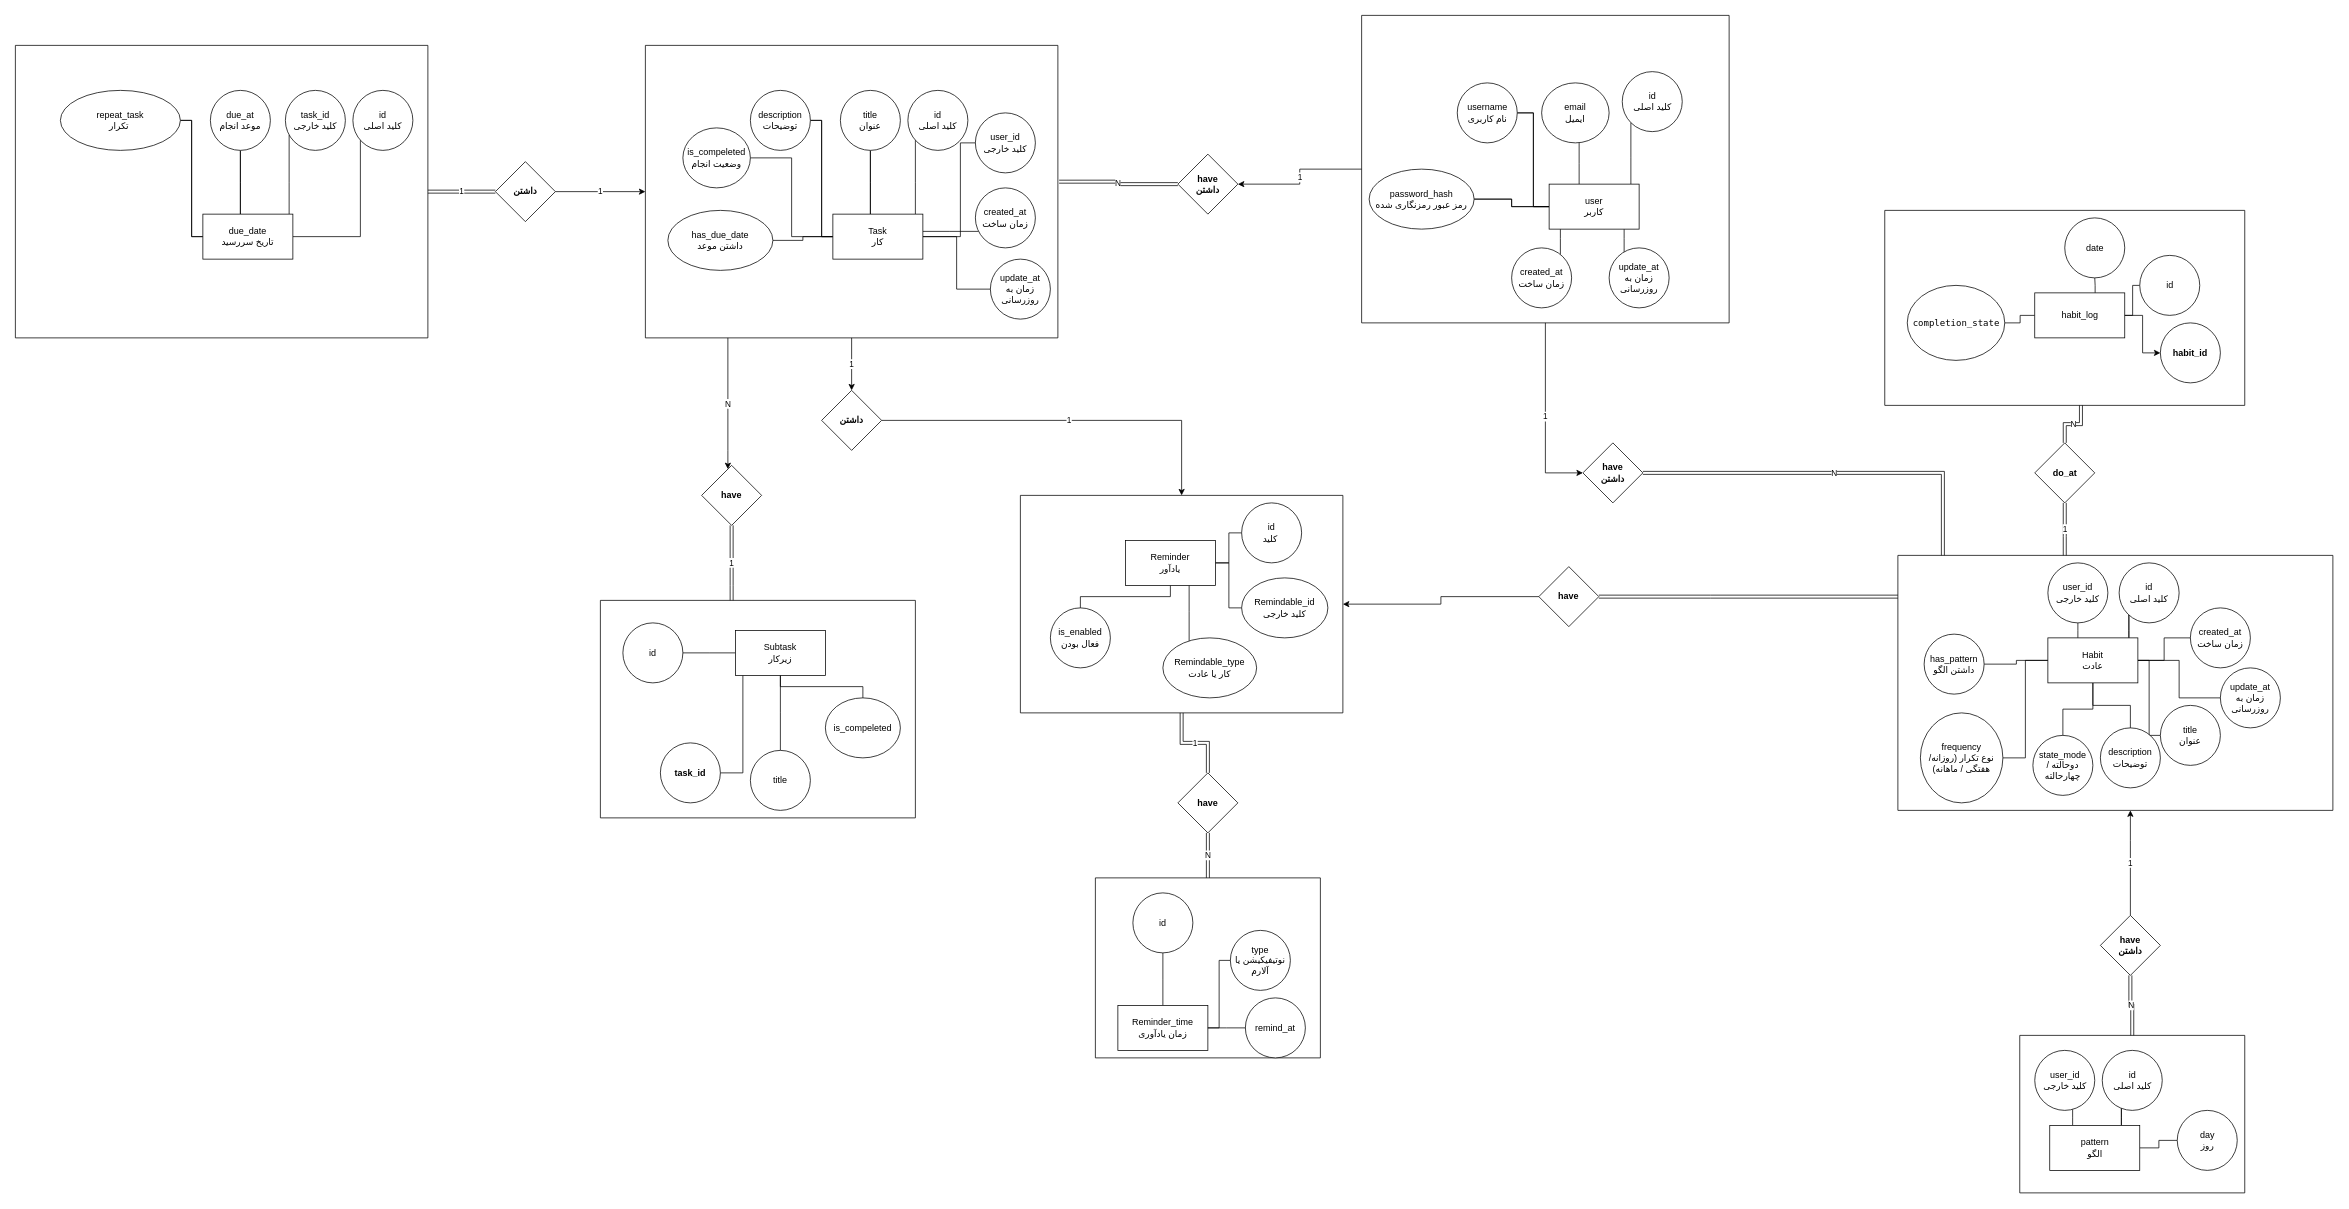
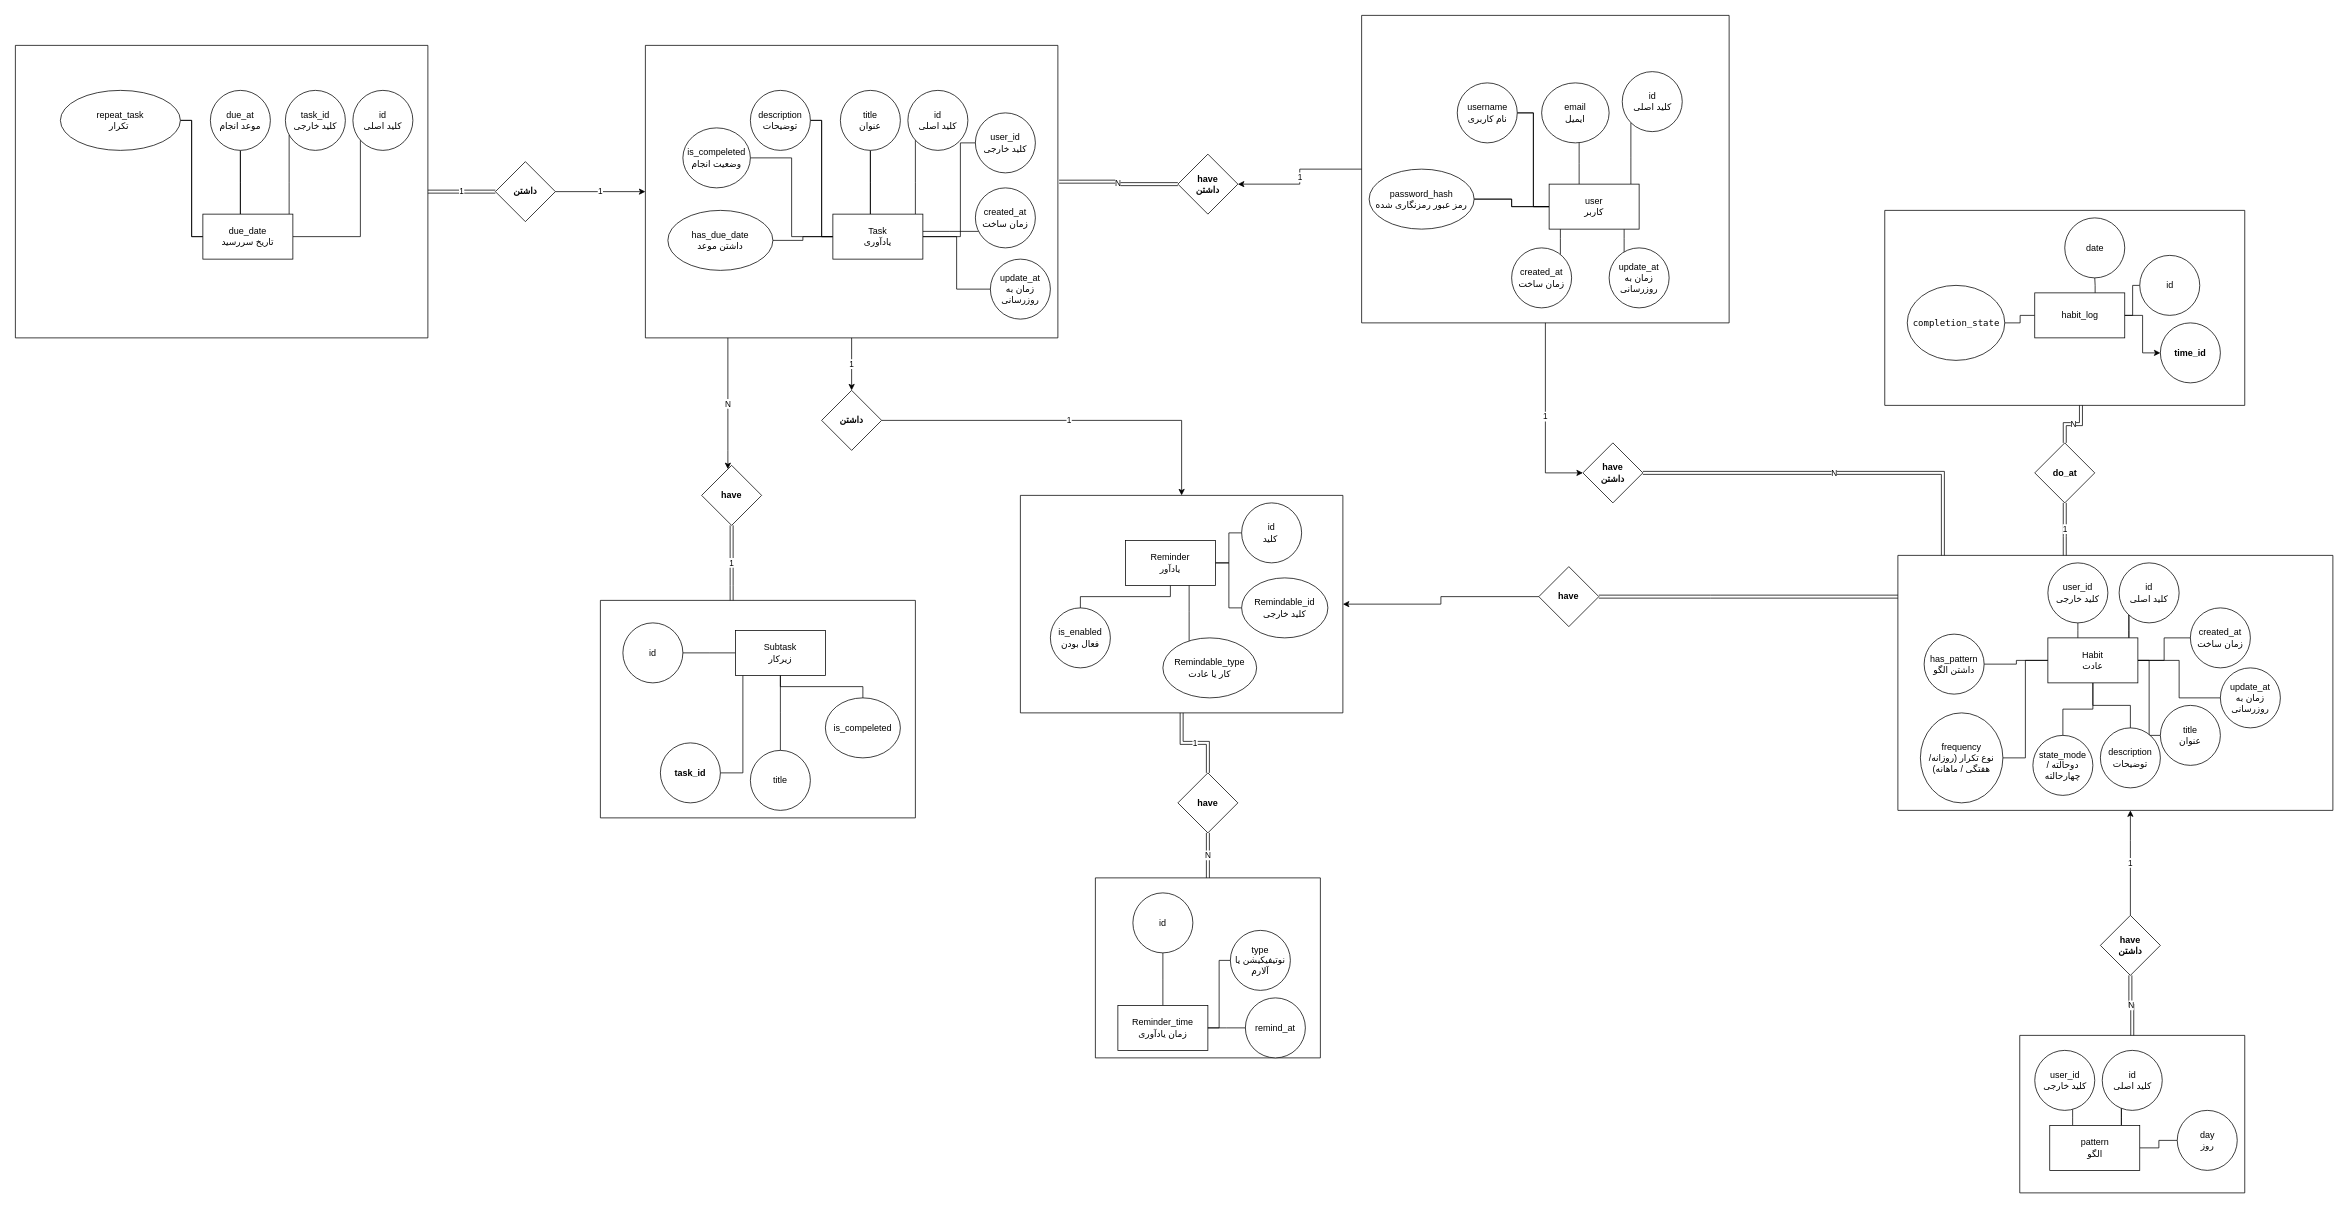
(878, 237) -> (878, 237)
(2190, 353) -> (2190, 353)
